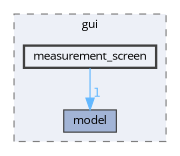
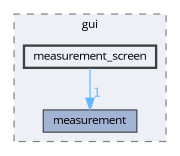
(90, 121) -> (90, 121)
